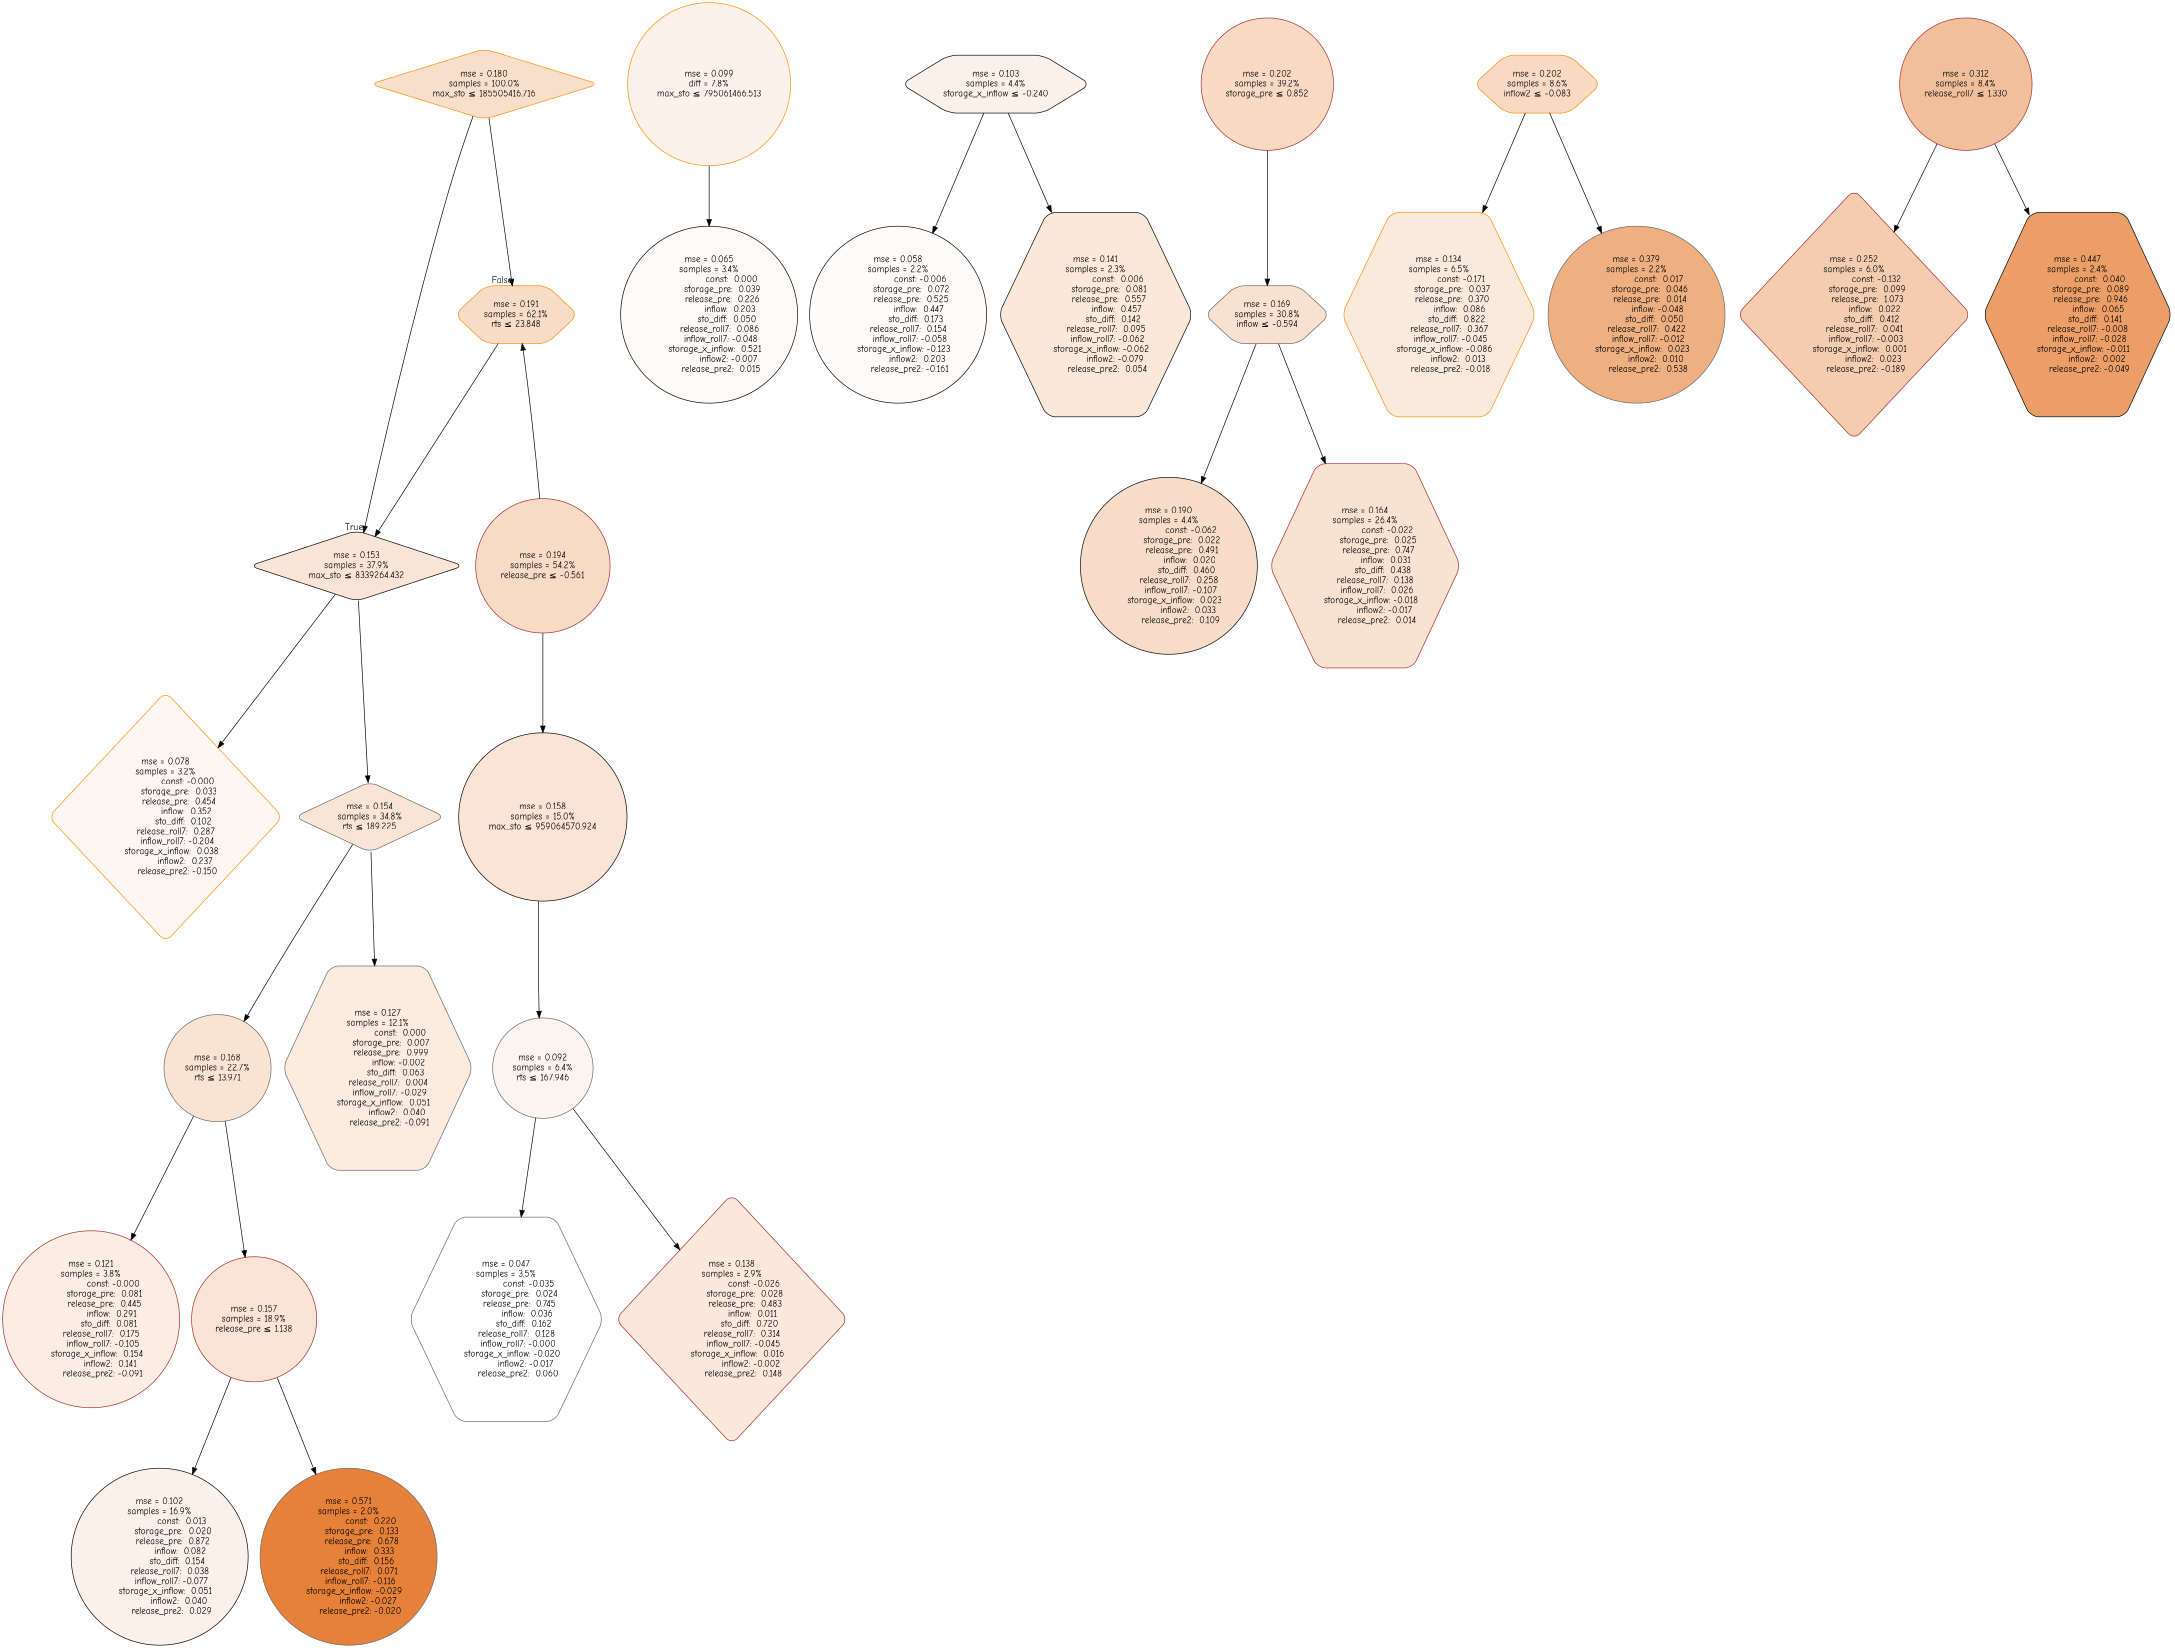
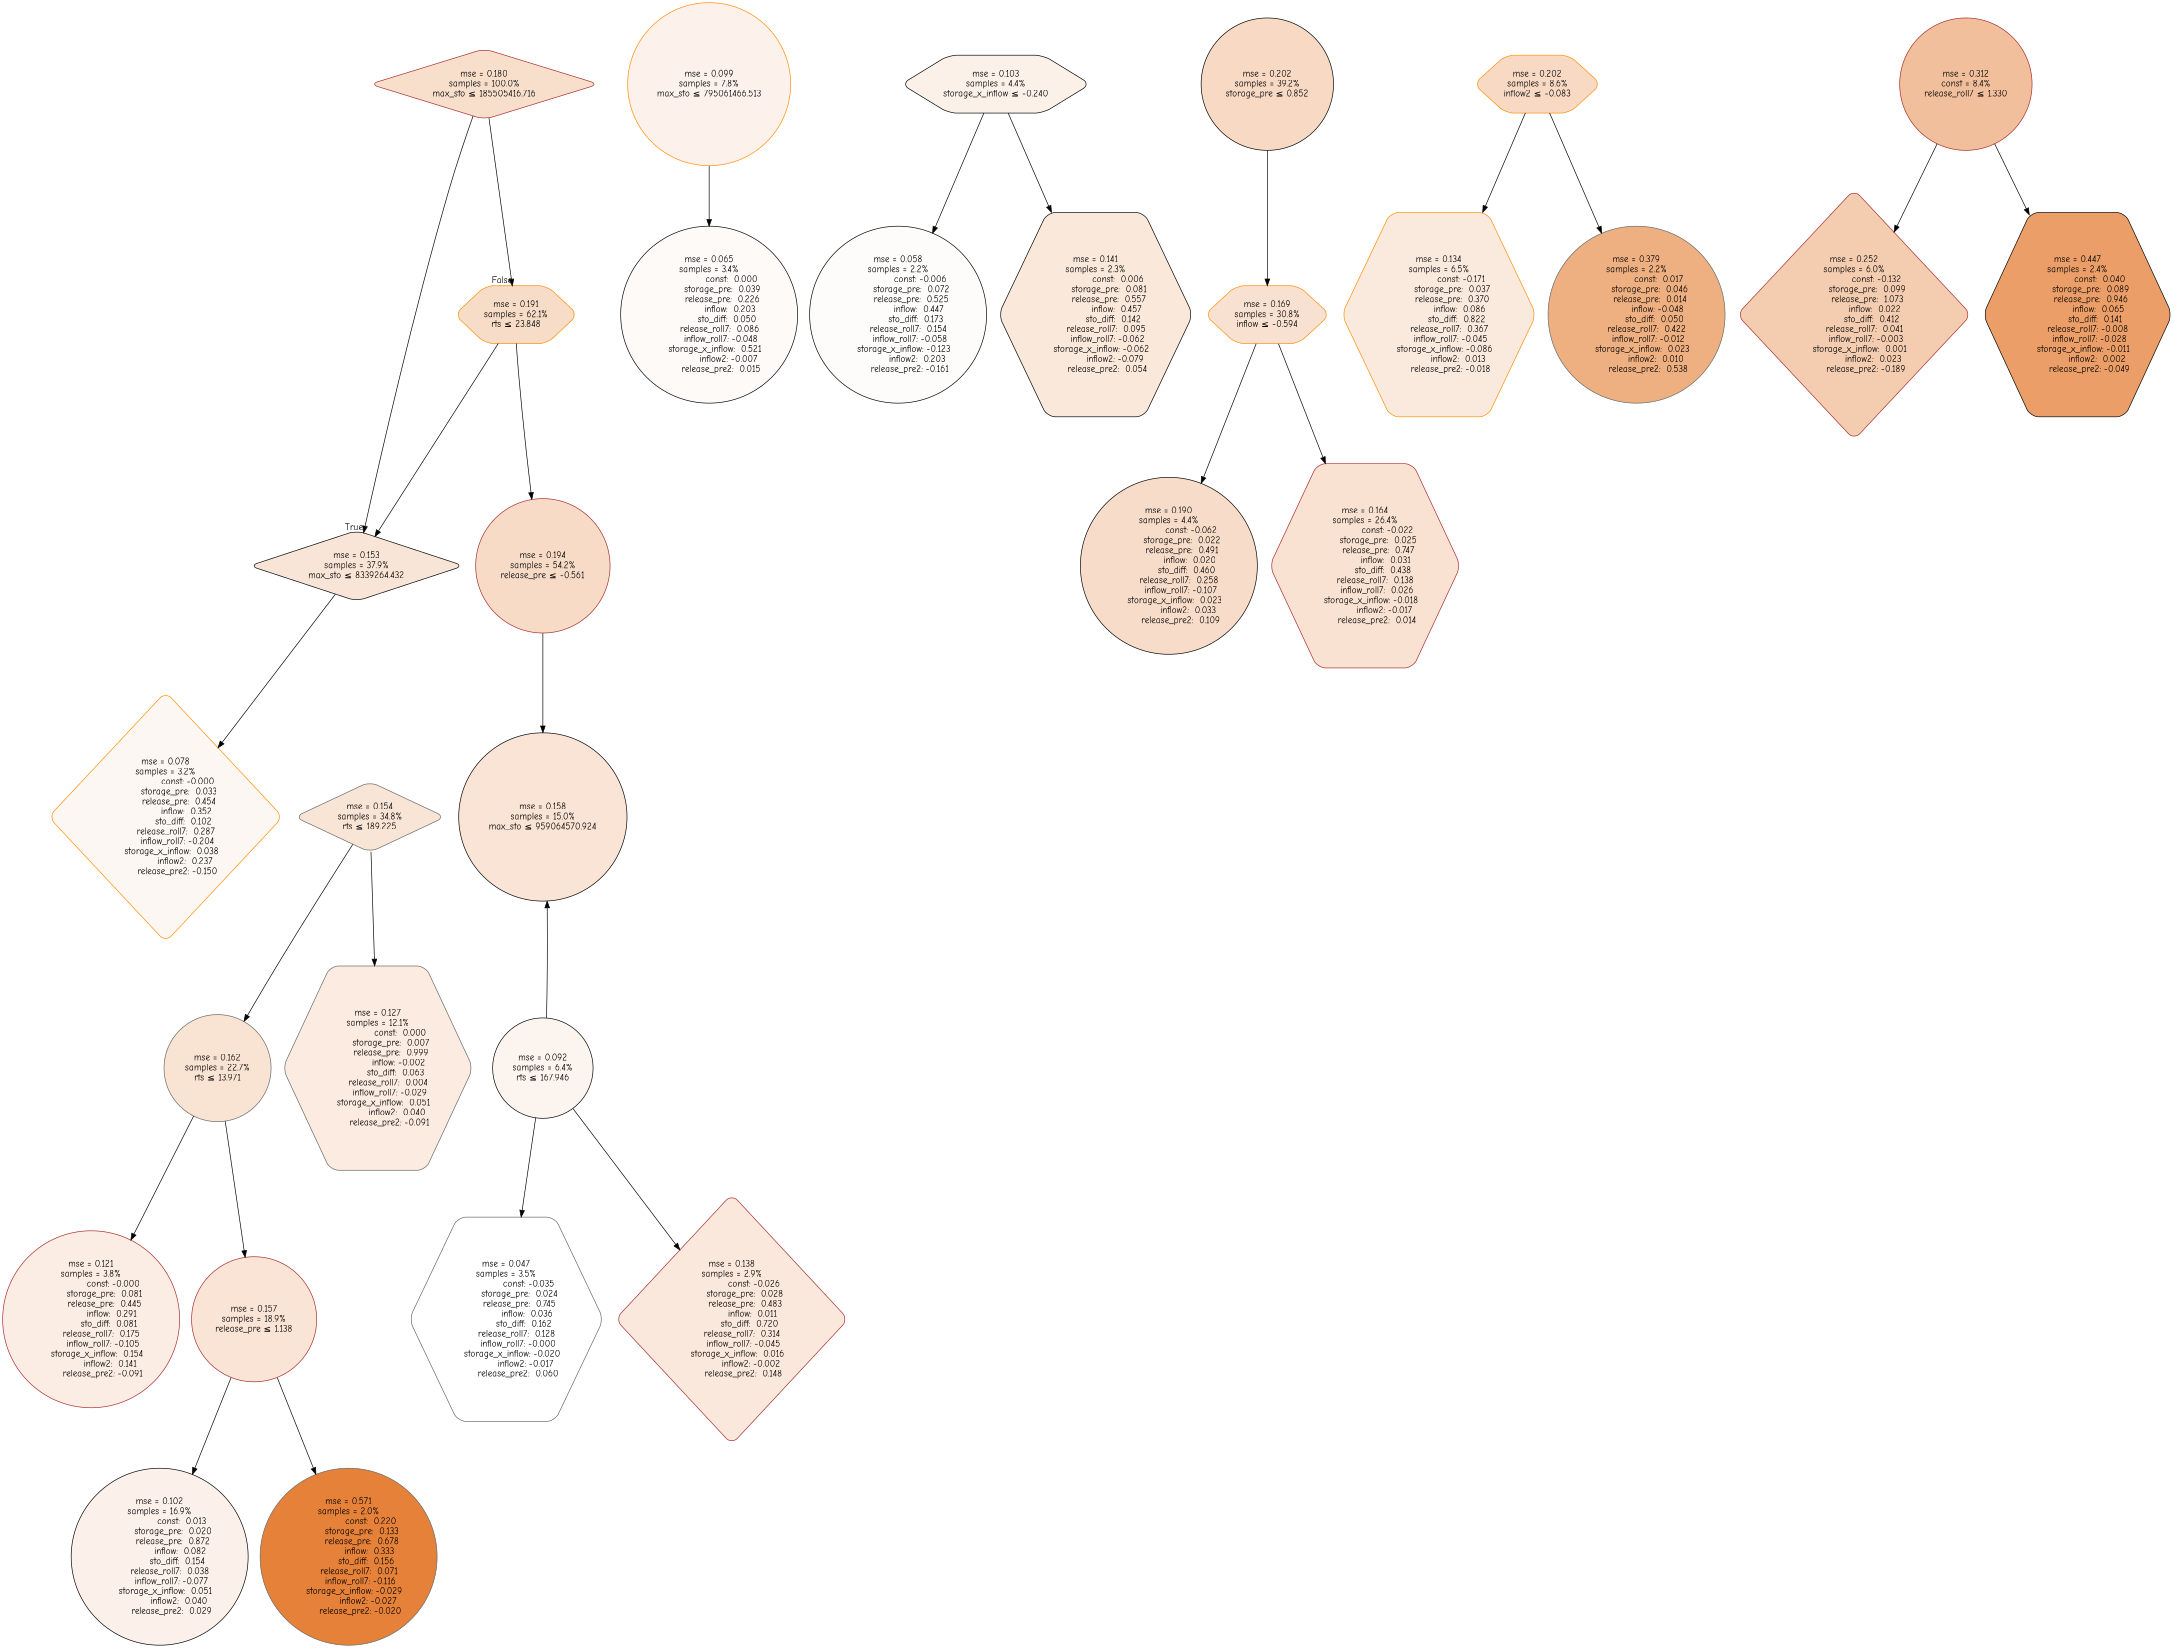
(484, 84) -> (484, 84)
(709, 84) -> (709, 84)
(1267, 84) -> (1267, 84)
(1966, 84) -> (1966, 84)
(1267, 315) -> (1267, 315)
(532, 424) -> (523, 418)
(363, 688) -> none
(538, 956) -> (547, 963)
(218, 1068) -> (218, 1068)
(543, 1068) -> (543, 1068)
